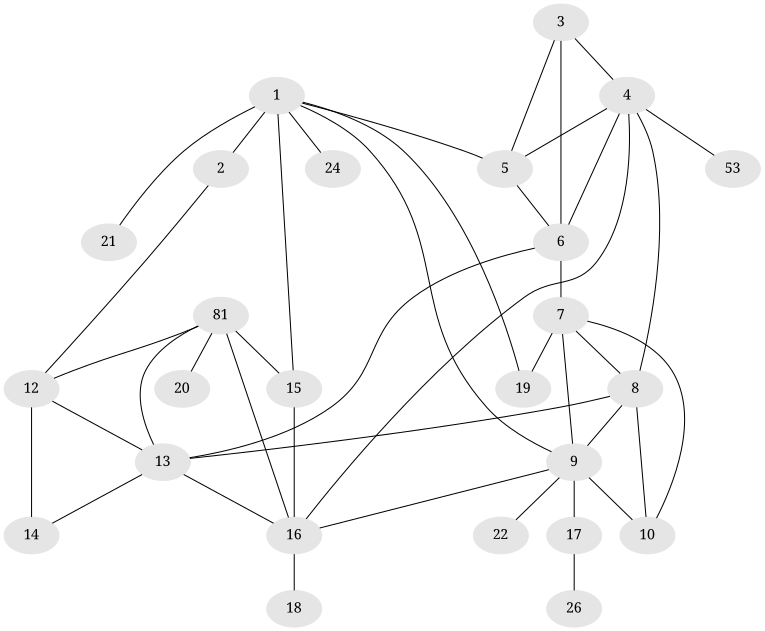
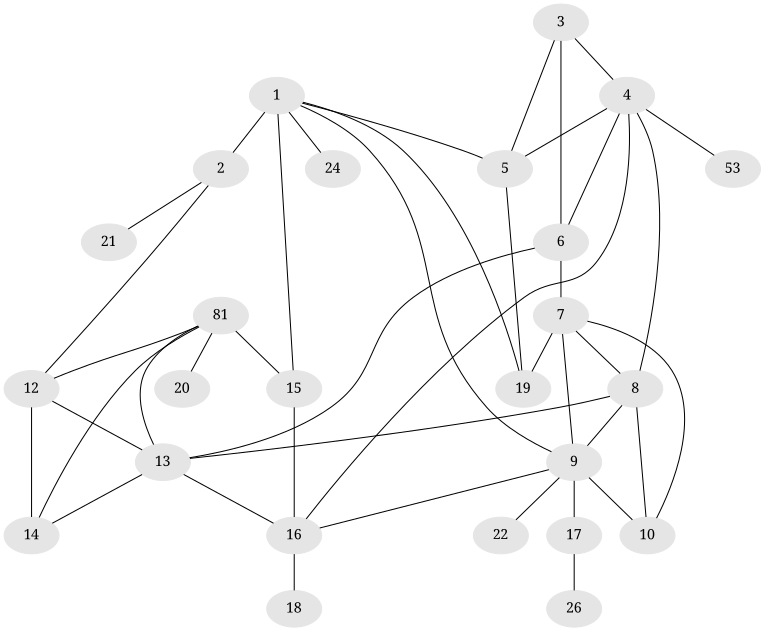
(179, 156) -> (165, 206)
(533, 206) -> (514, 279)
(258, 426) -> (103, 408)
